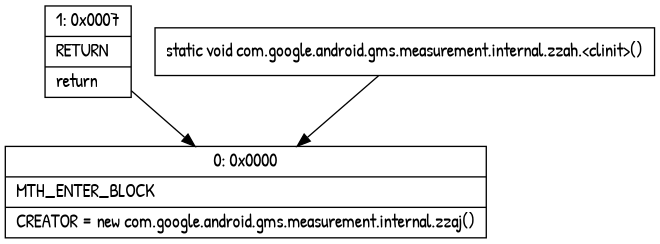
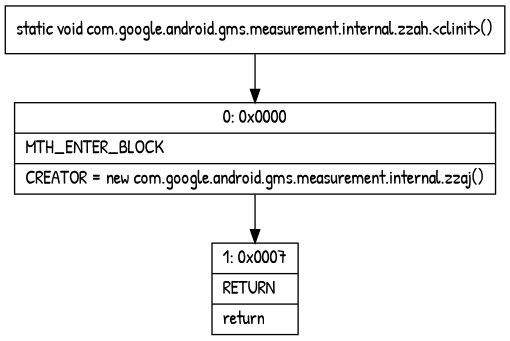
(158, 114) -> (255, 212)
